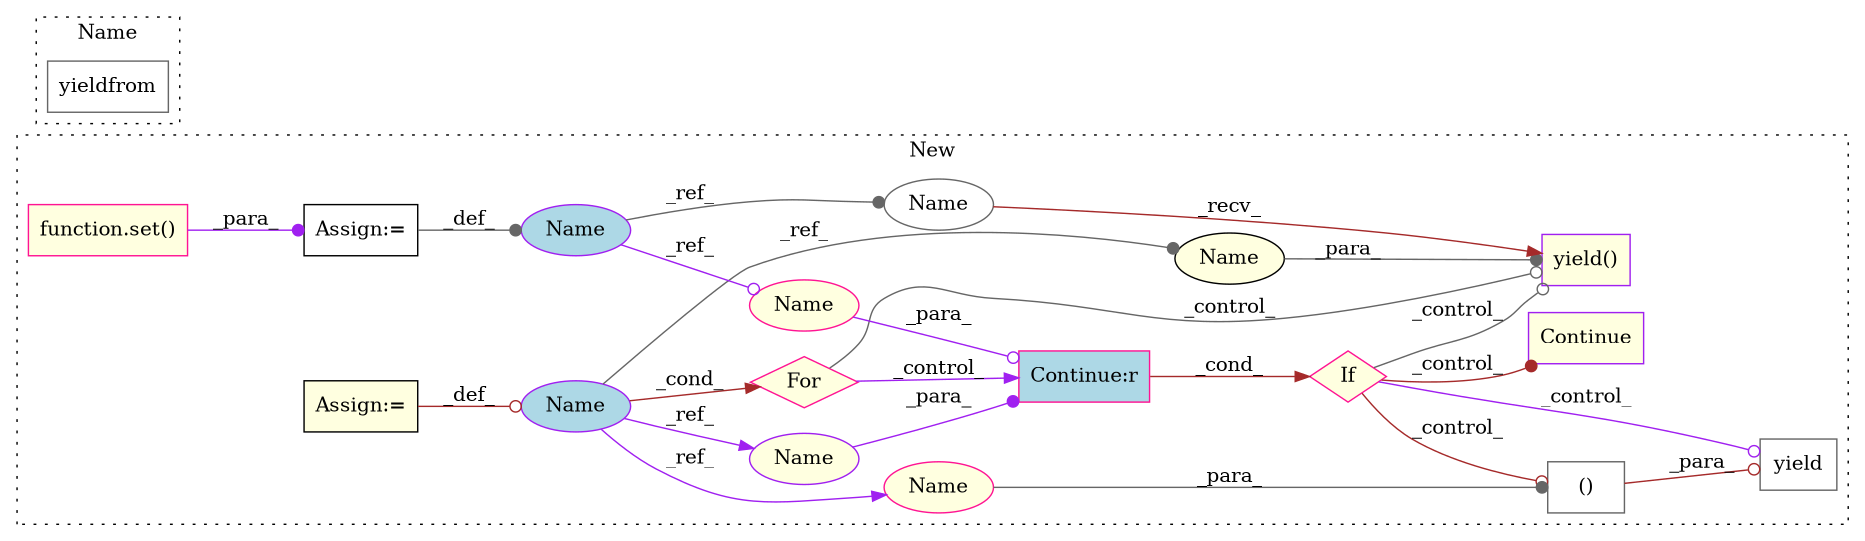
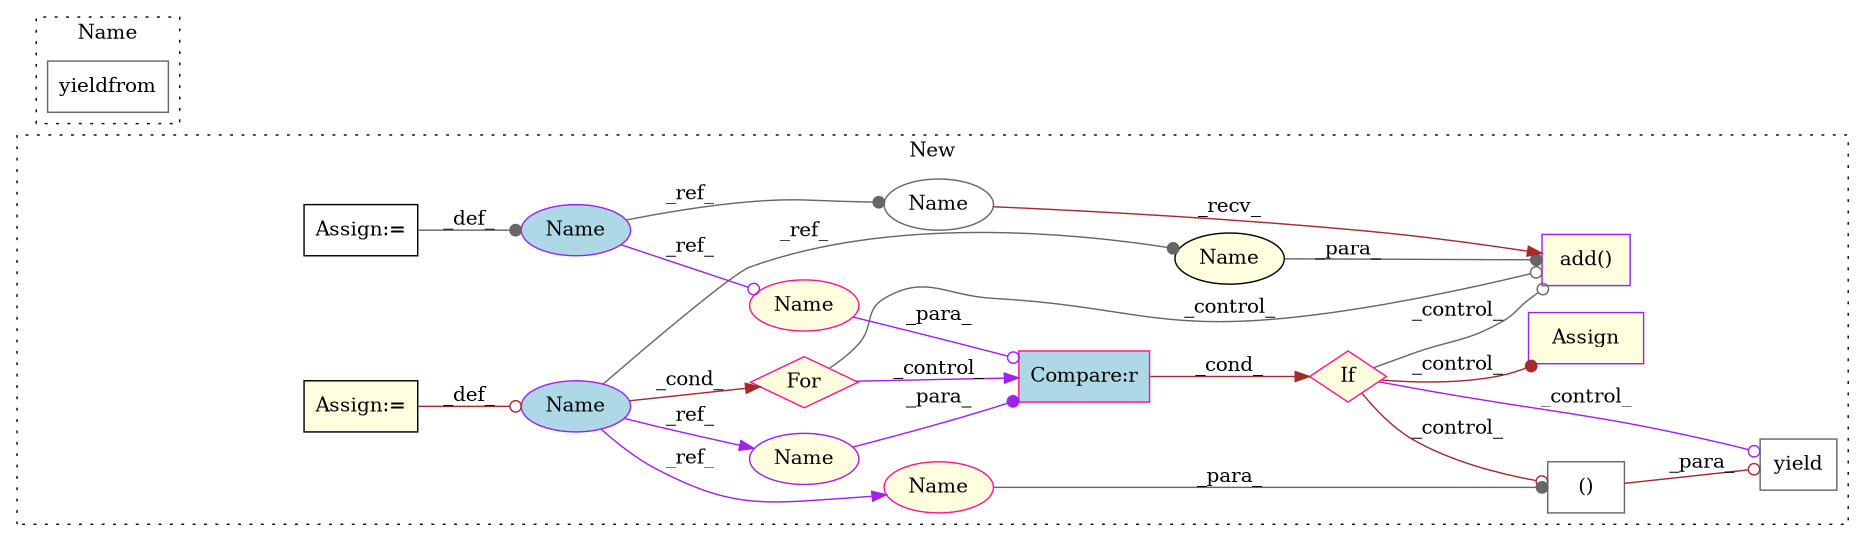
(108, 230) -> none
(1586, 260) -> (1586, 260)
(1586, 338) -> (1586, 338)
(1084, 377) -> (1084, 377)
